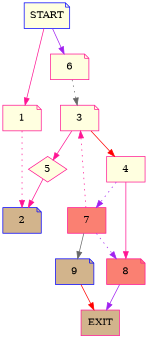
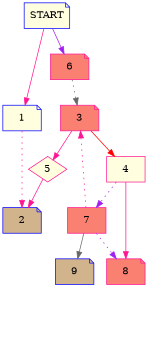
(70, 67) -> (70, 67)
(22, 118) -> (22, 118)
(80, 118) -> (80, 118)
(100, 323) -> none
